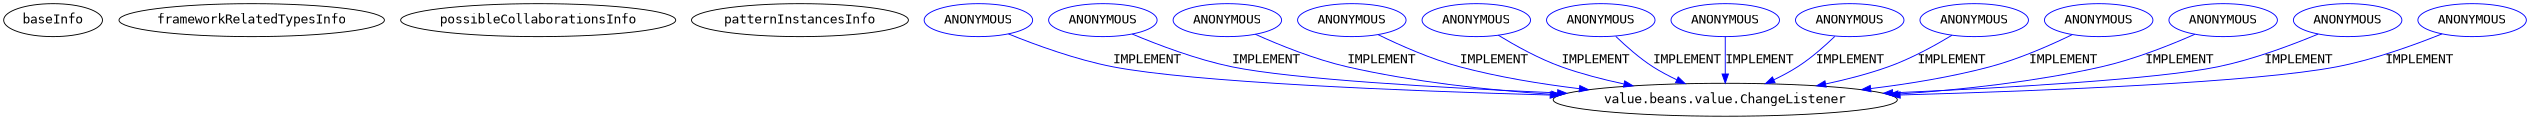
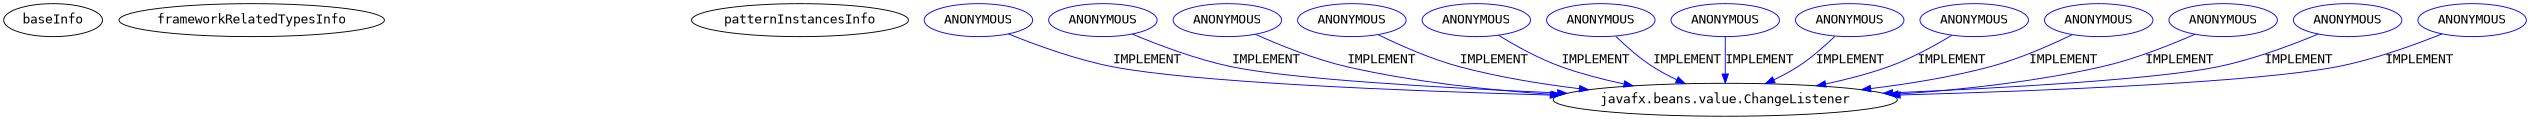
(538, 20) -> none
(1725, 100) -> (1725, 100)
